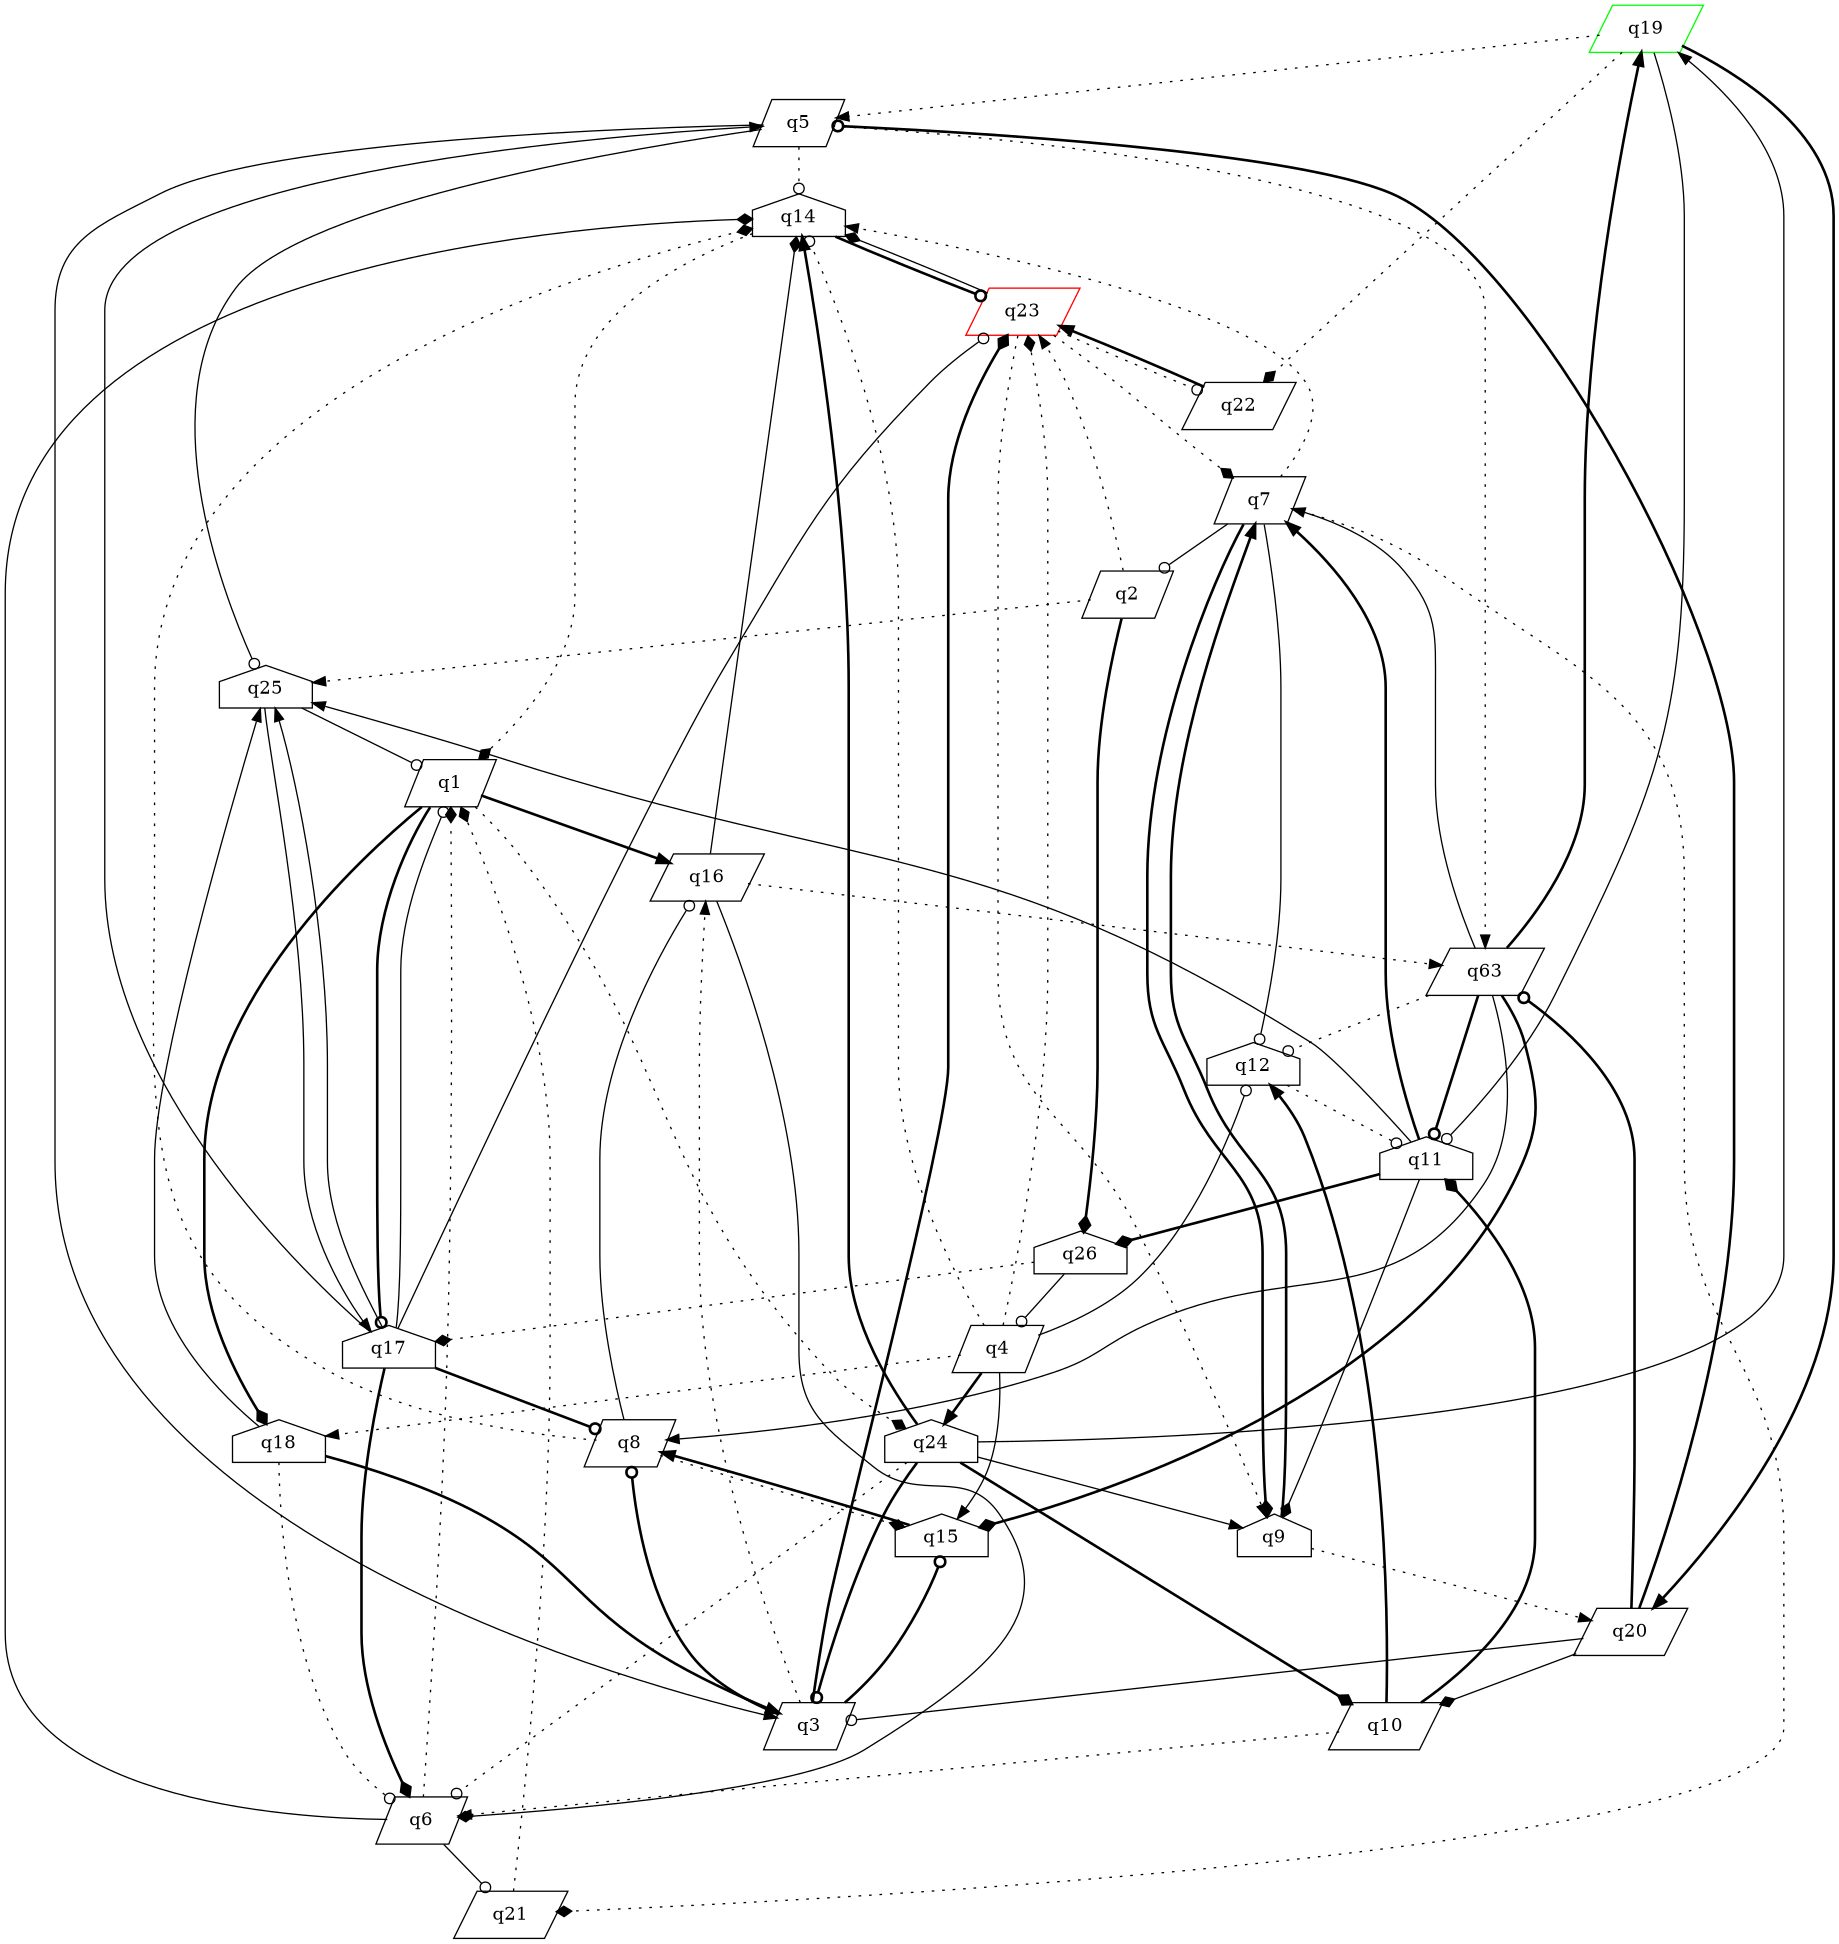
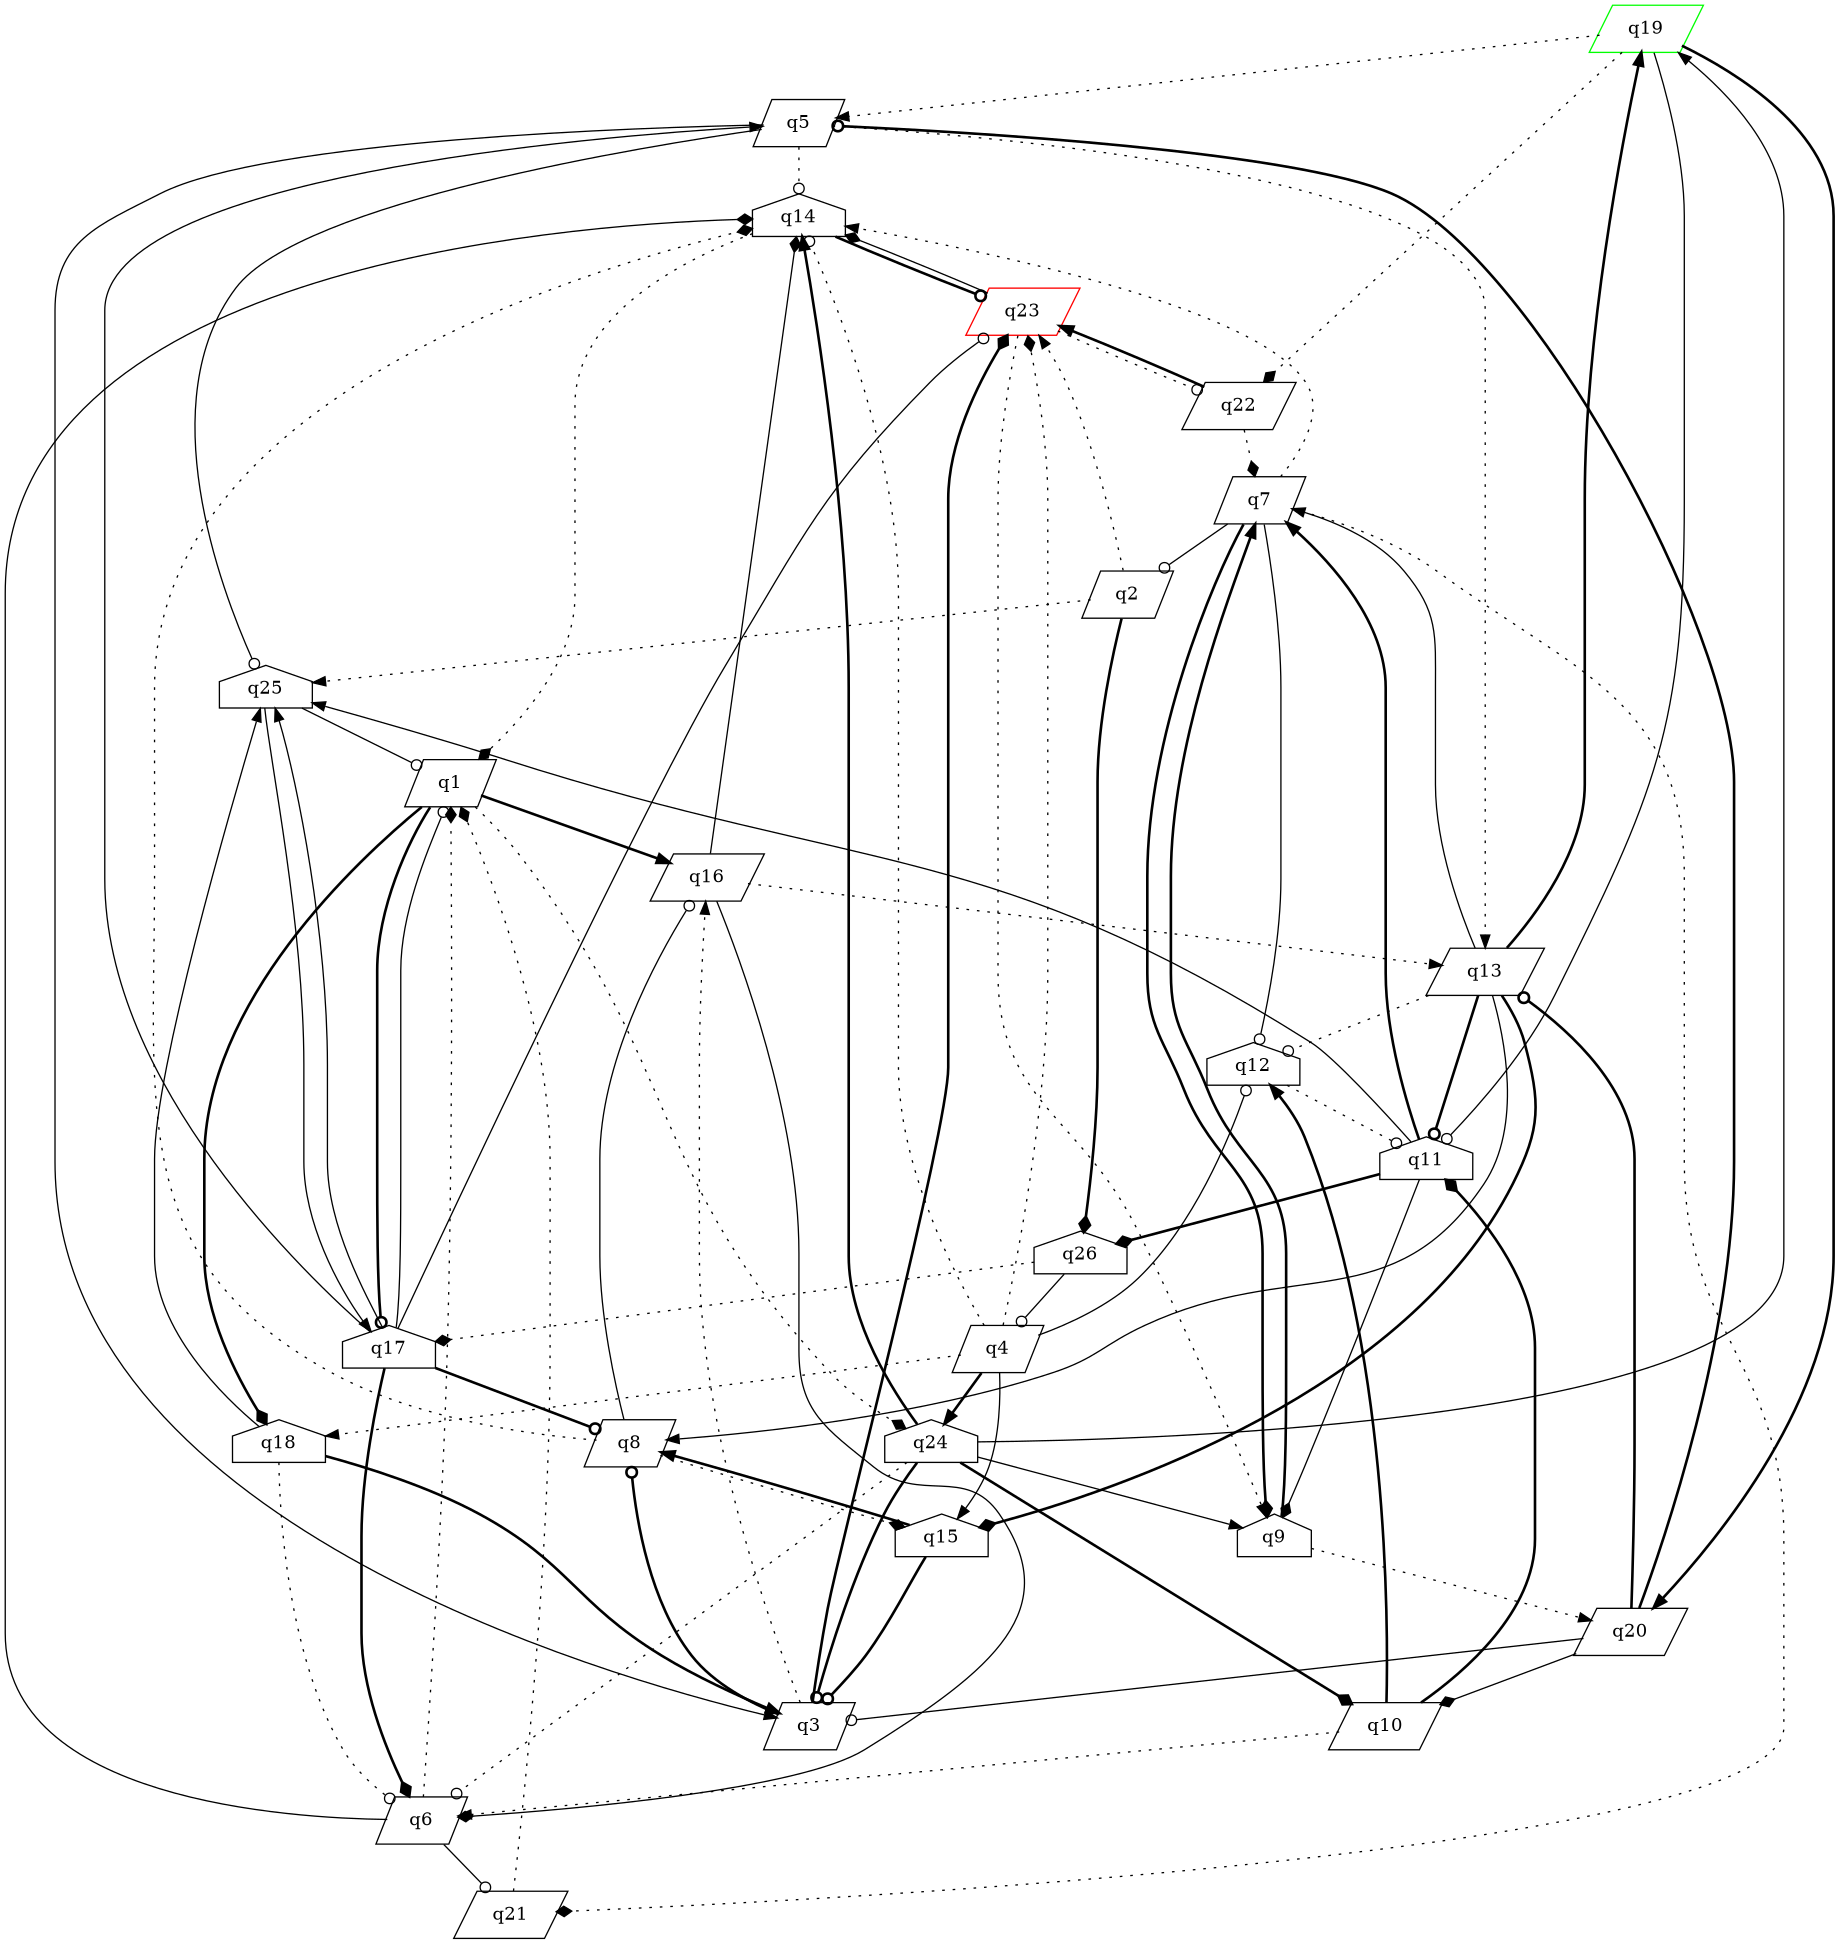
(1138, 401) -> (1248, 446)
(1485, 972) -> (1485, 972)
(900, 1640) -> (883, 1629)
